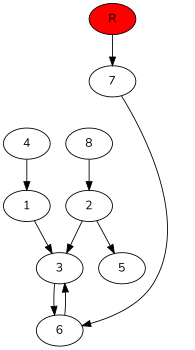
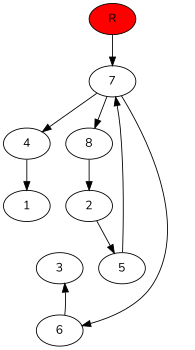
none -> (102, 108)
none -> (73, 110)
none -> (123, 179)
(41, 233) -> none
(76, 233) -> none
(54, 295) -> none
